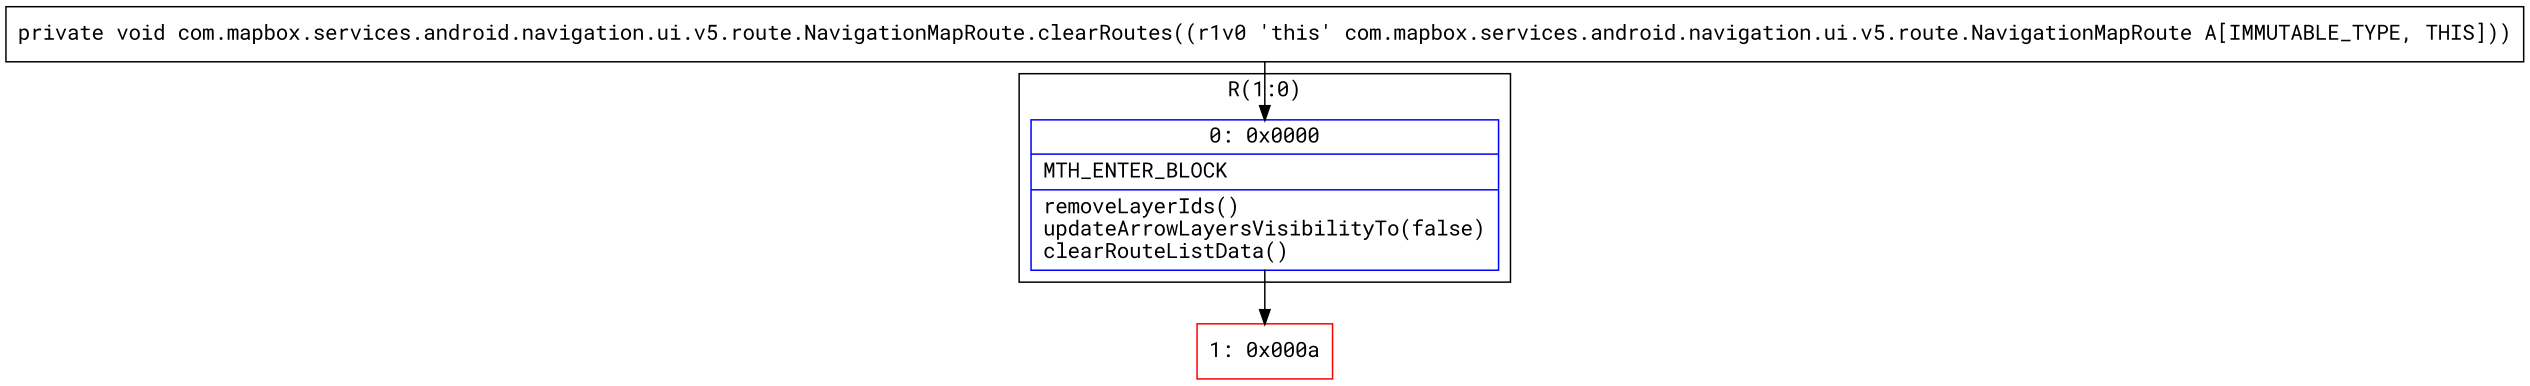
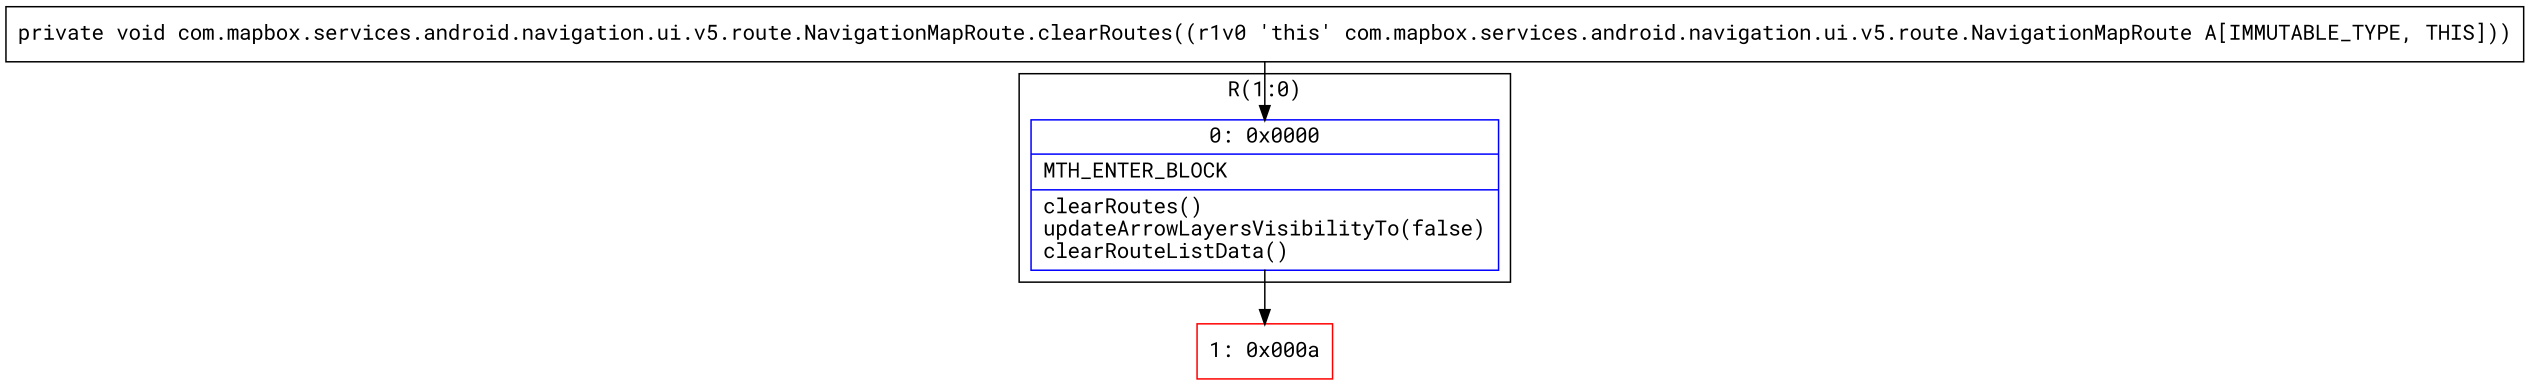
(1142, 207) -> (1123, 207)
